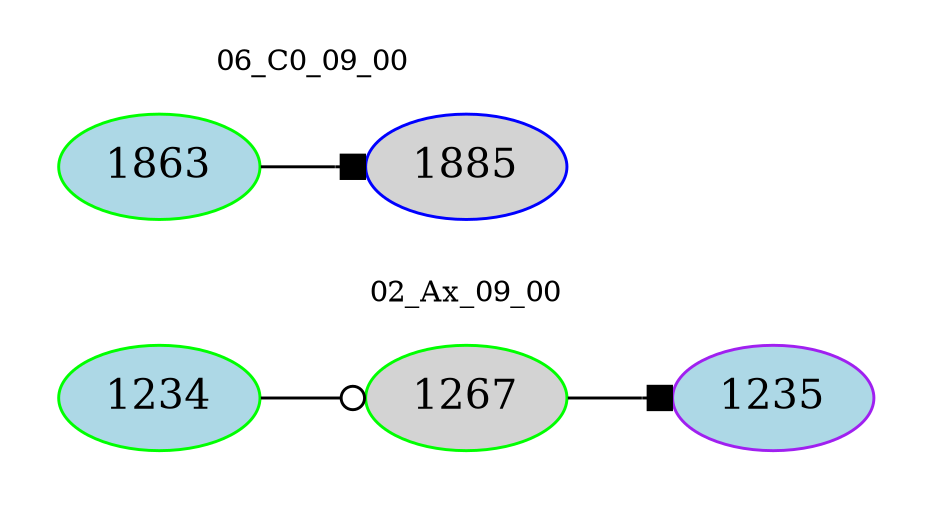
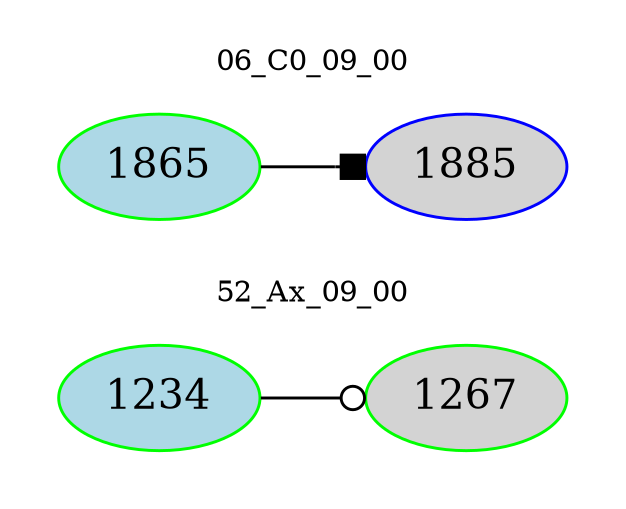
(159, 167) -> (159, 167)
(466, 294) -> (313, 294)
(773, 398) -> none
